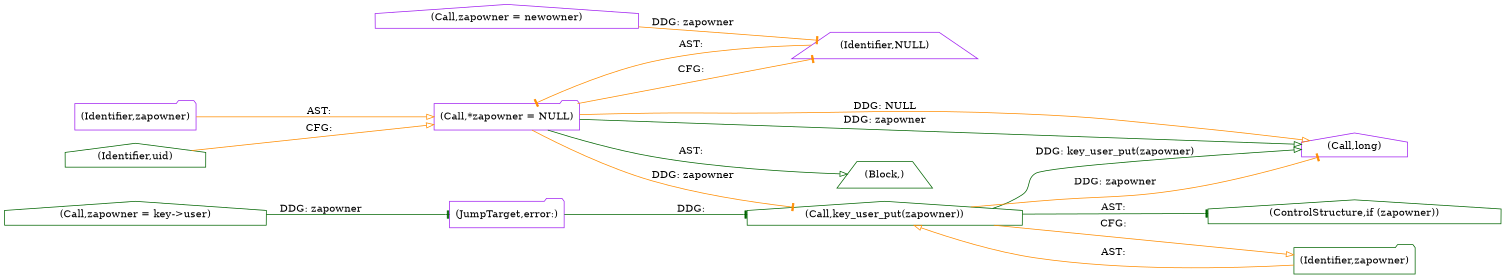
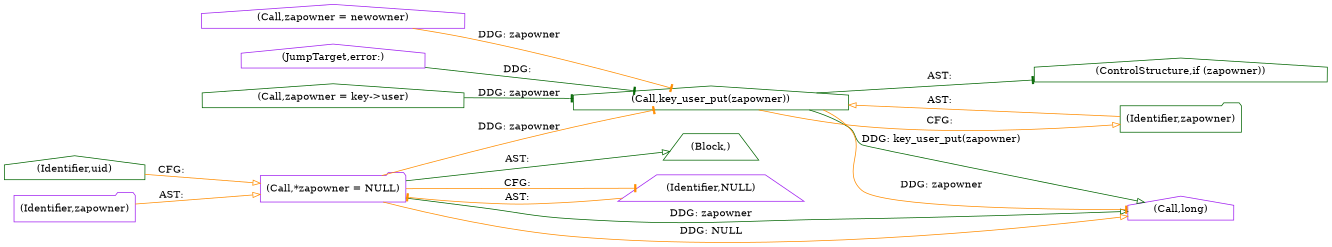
(727, 33) -> (542, 54)
(356, 215) -> (517, 98)
(507, 215) -> (333, 57)
